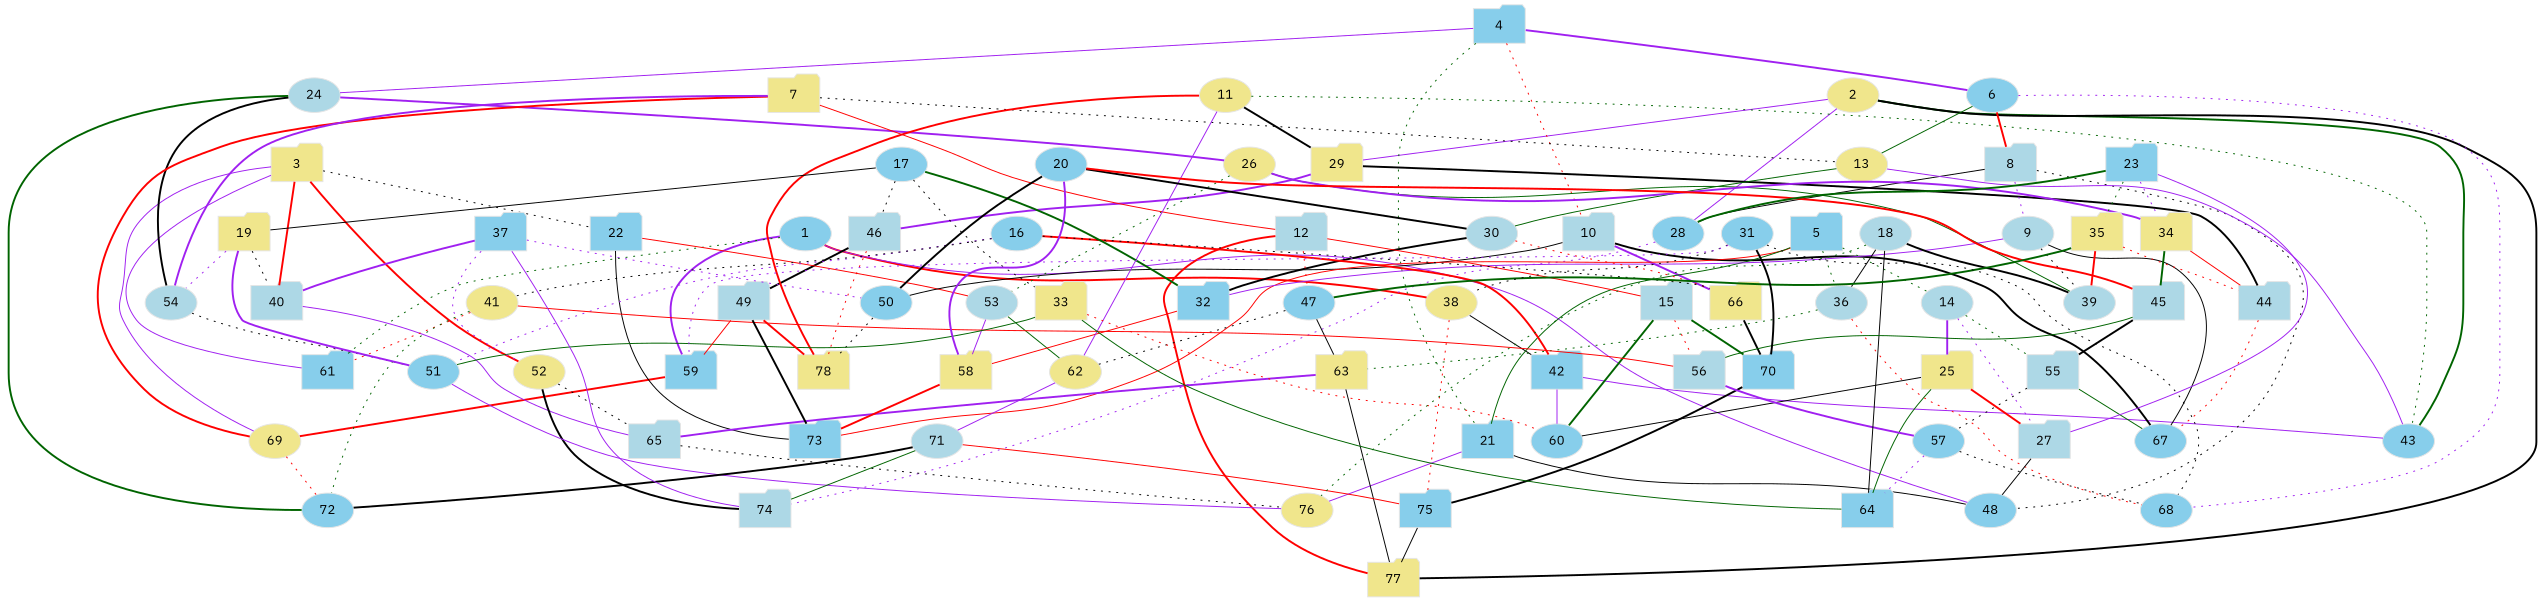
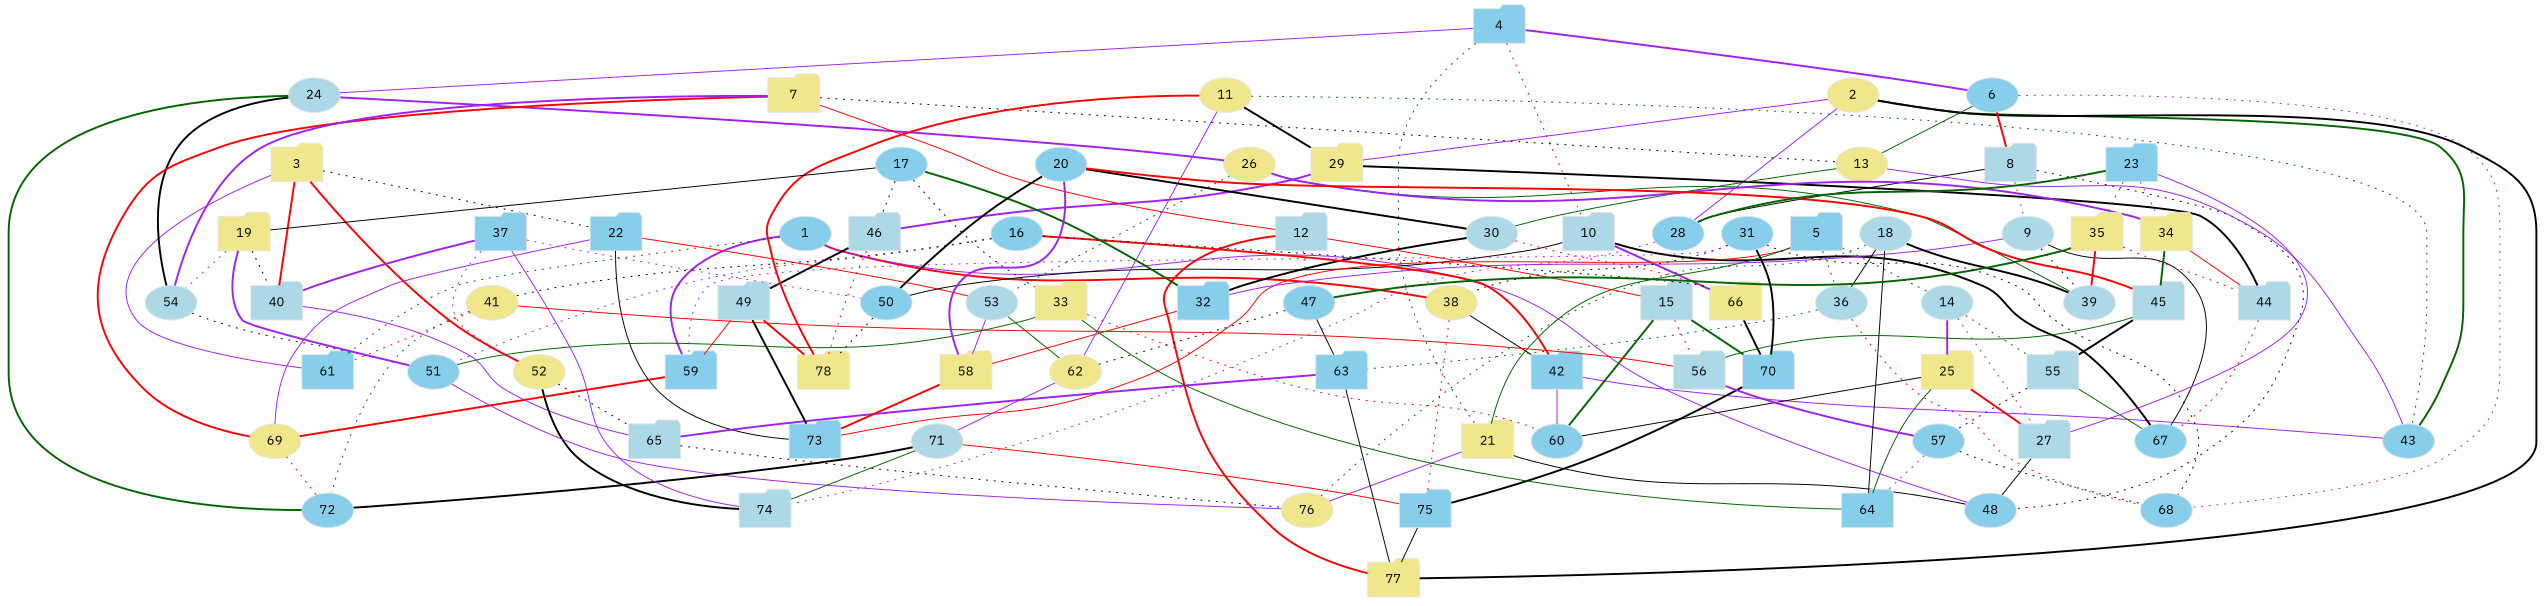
(125, 263) -> (395, 284)
(1342, 372) -> (1342, 372)
(1488, 441) -> (1488, 441)
